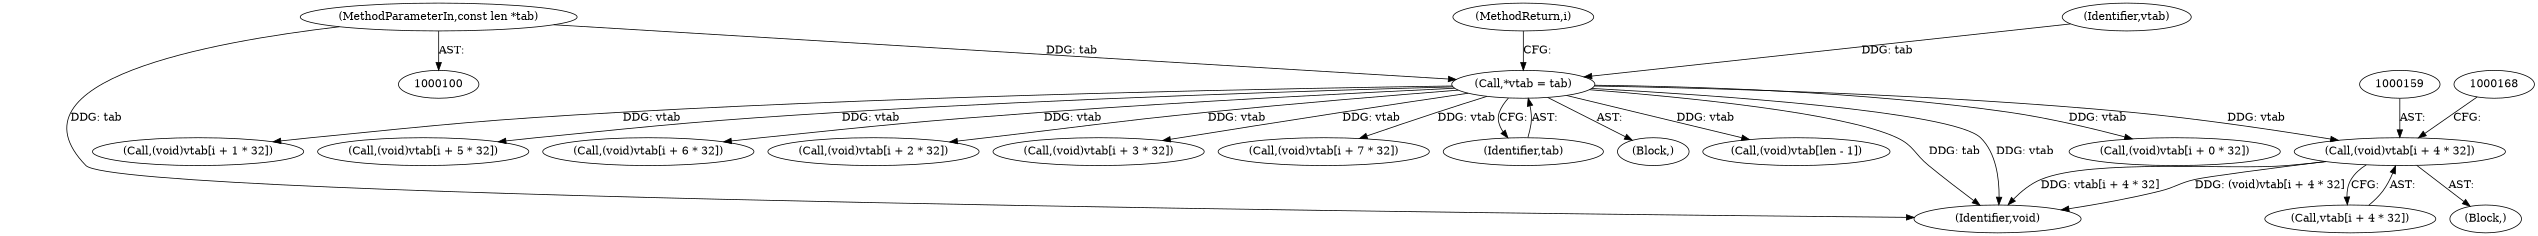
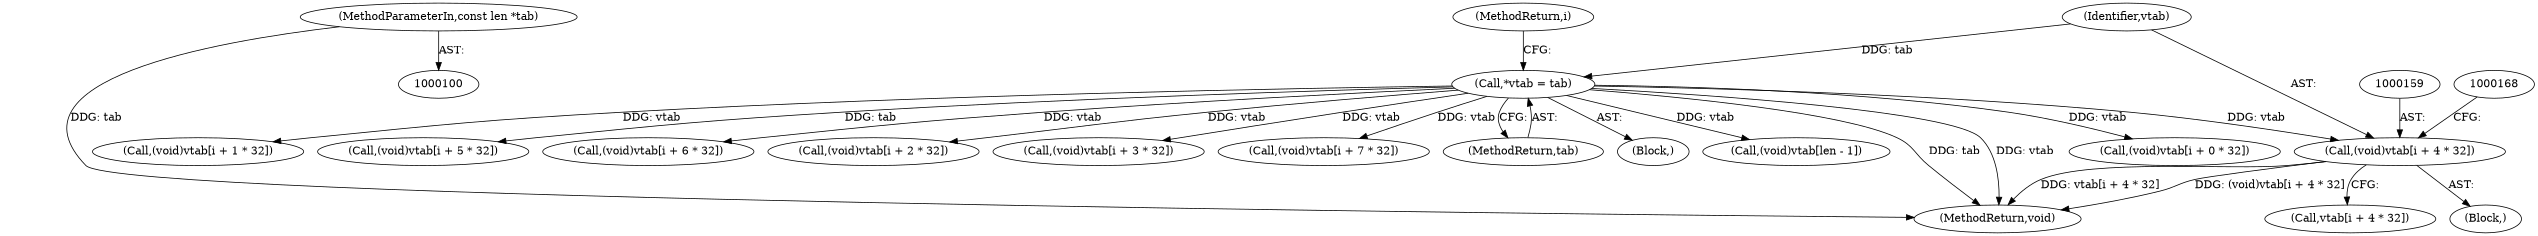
(1001, 52) -> none
(871, 118) -> (871, 118)
(1523, 152) -> (1523, 152)
(2383, 191) -> (2259, 82)
(1998, 219) -> (1998, 219)
